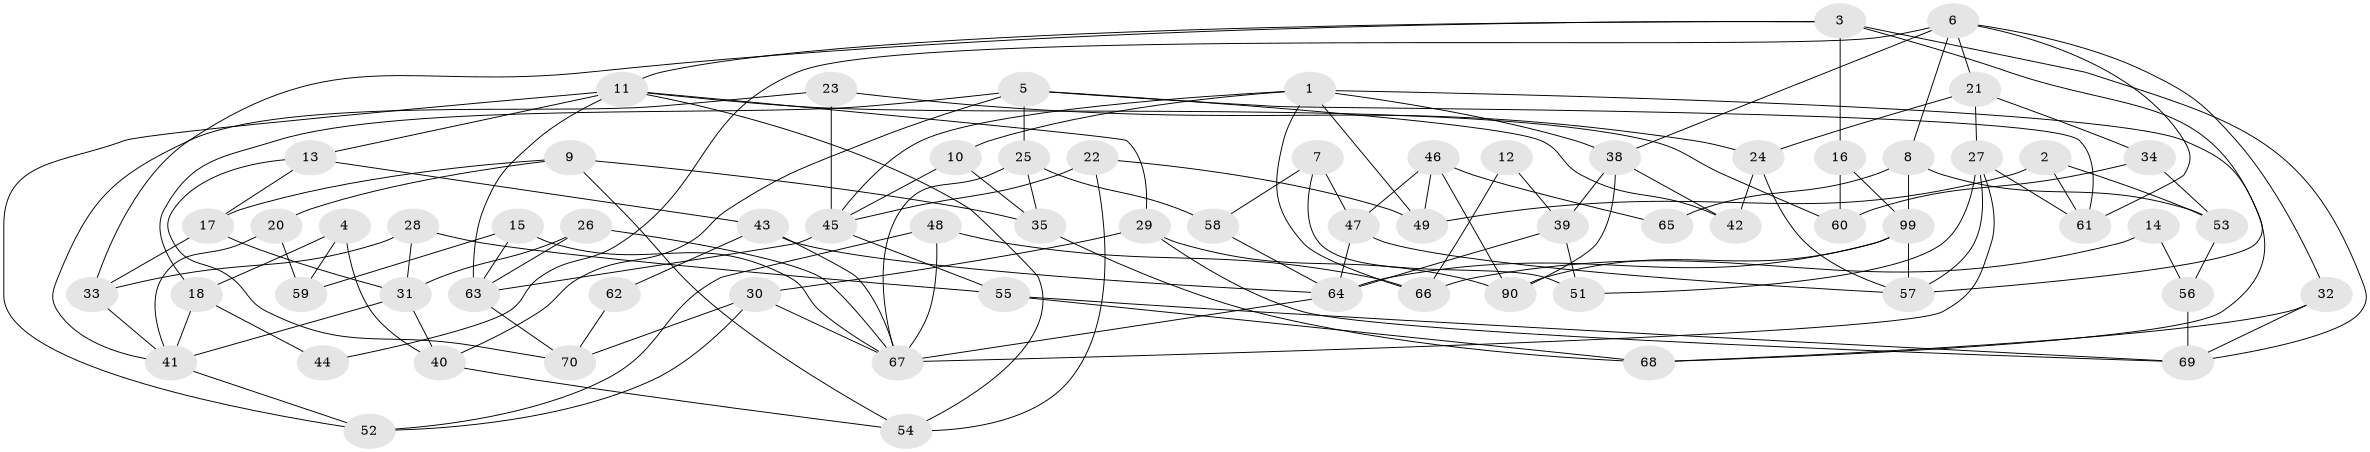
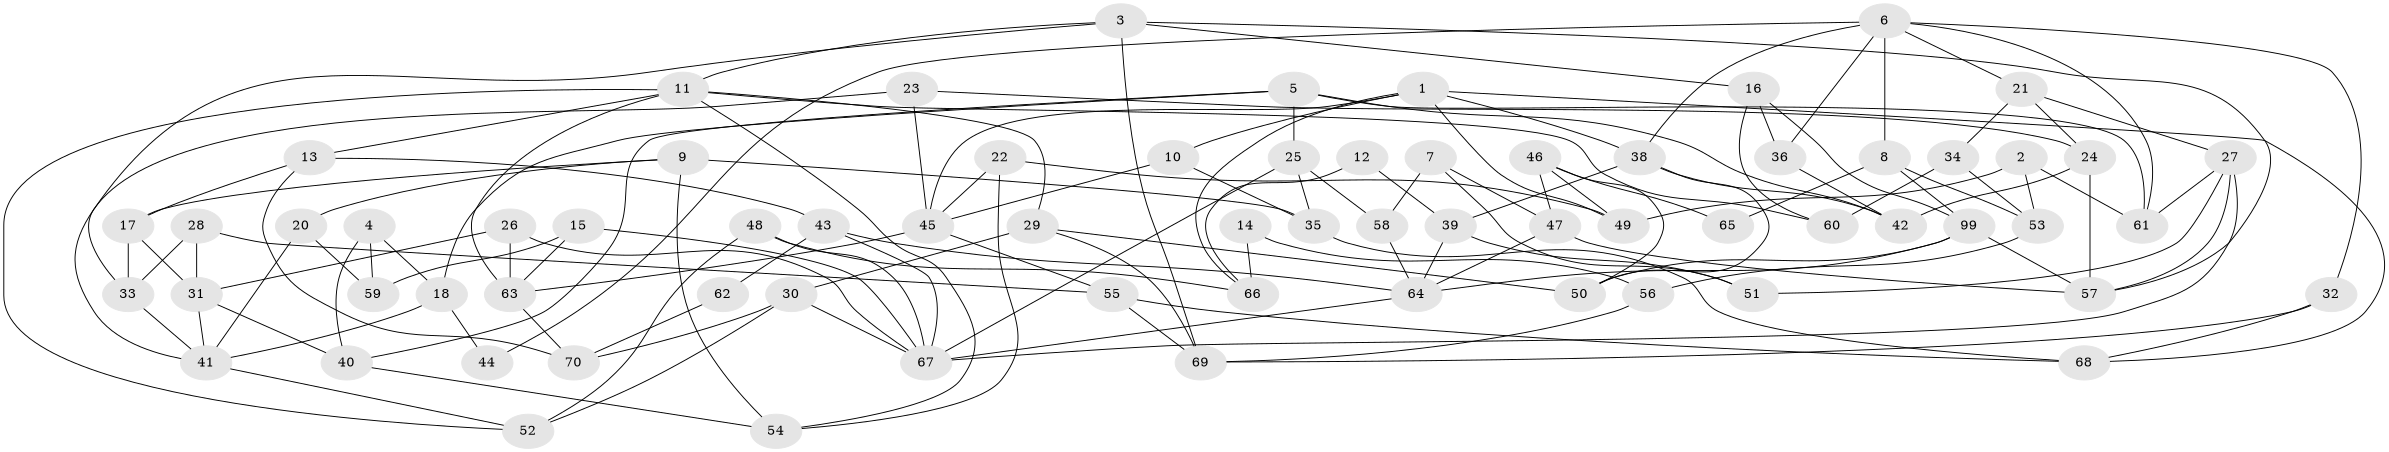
none -> (1780, 158)
(1510, 294) -> (1580, 294)
